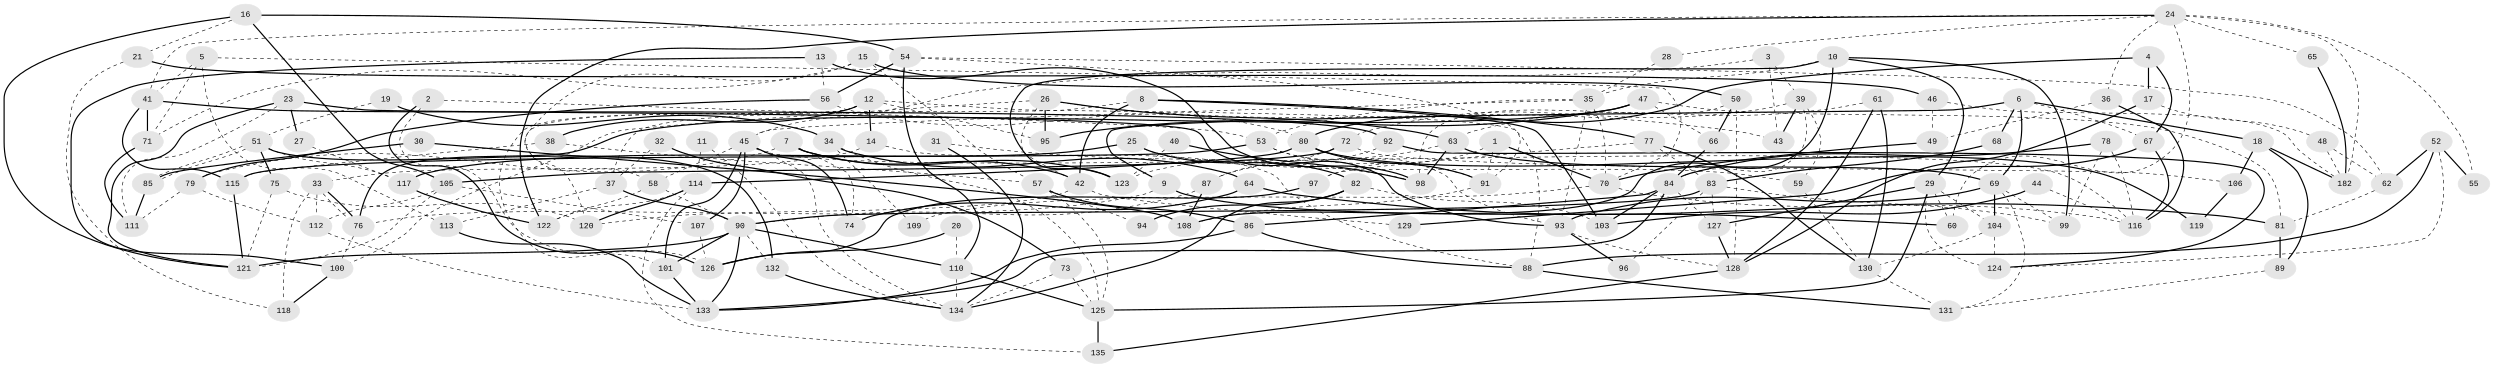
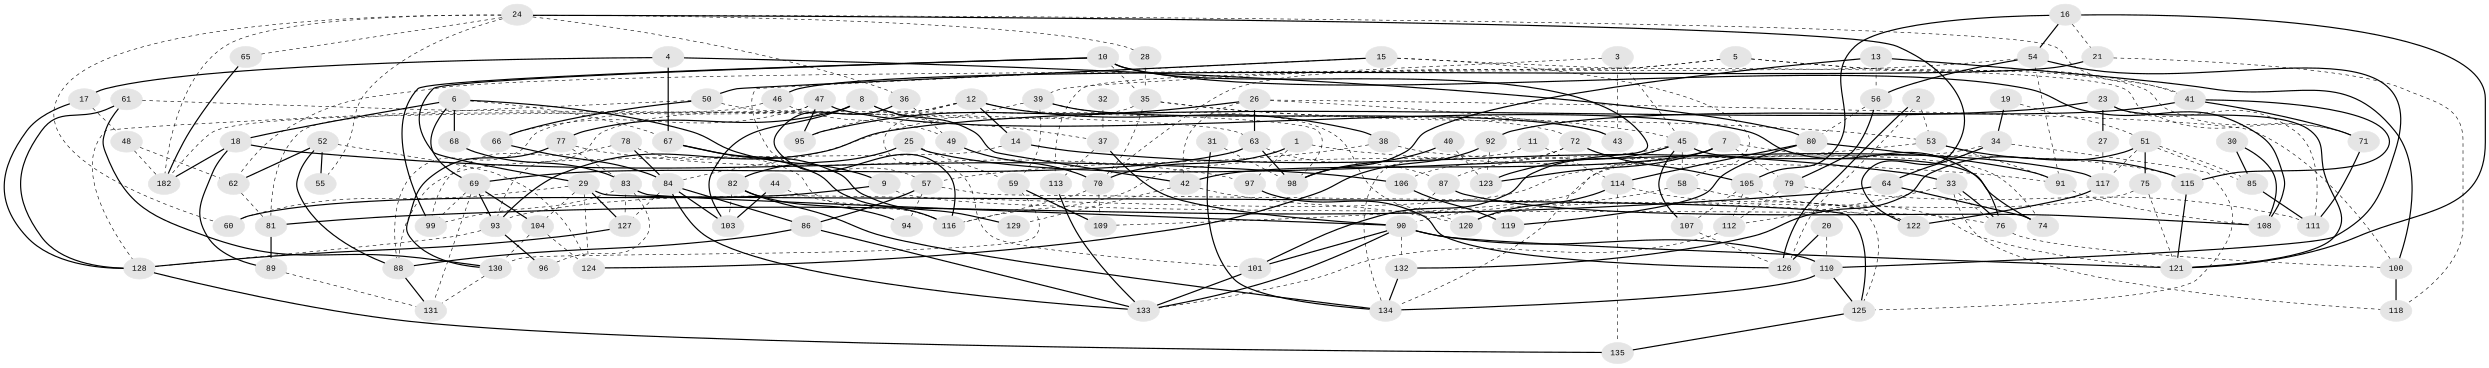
(491, 169) -> (1484, 158)
none -> (1057, 205)
(1066, 268) -> none
(956, 294) -> (1609, 301)
